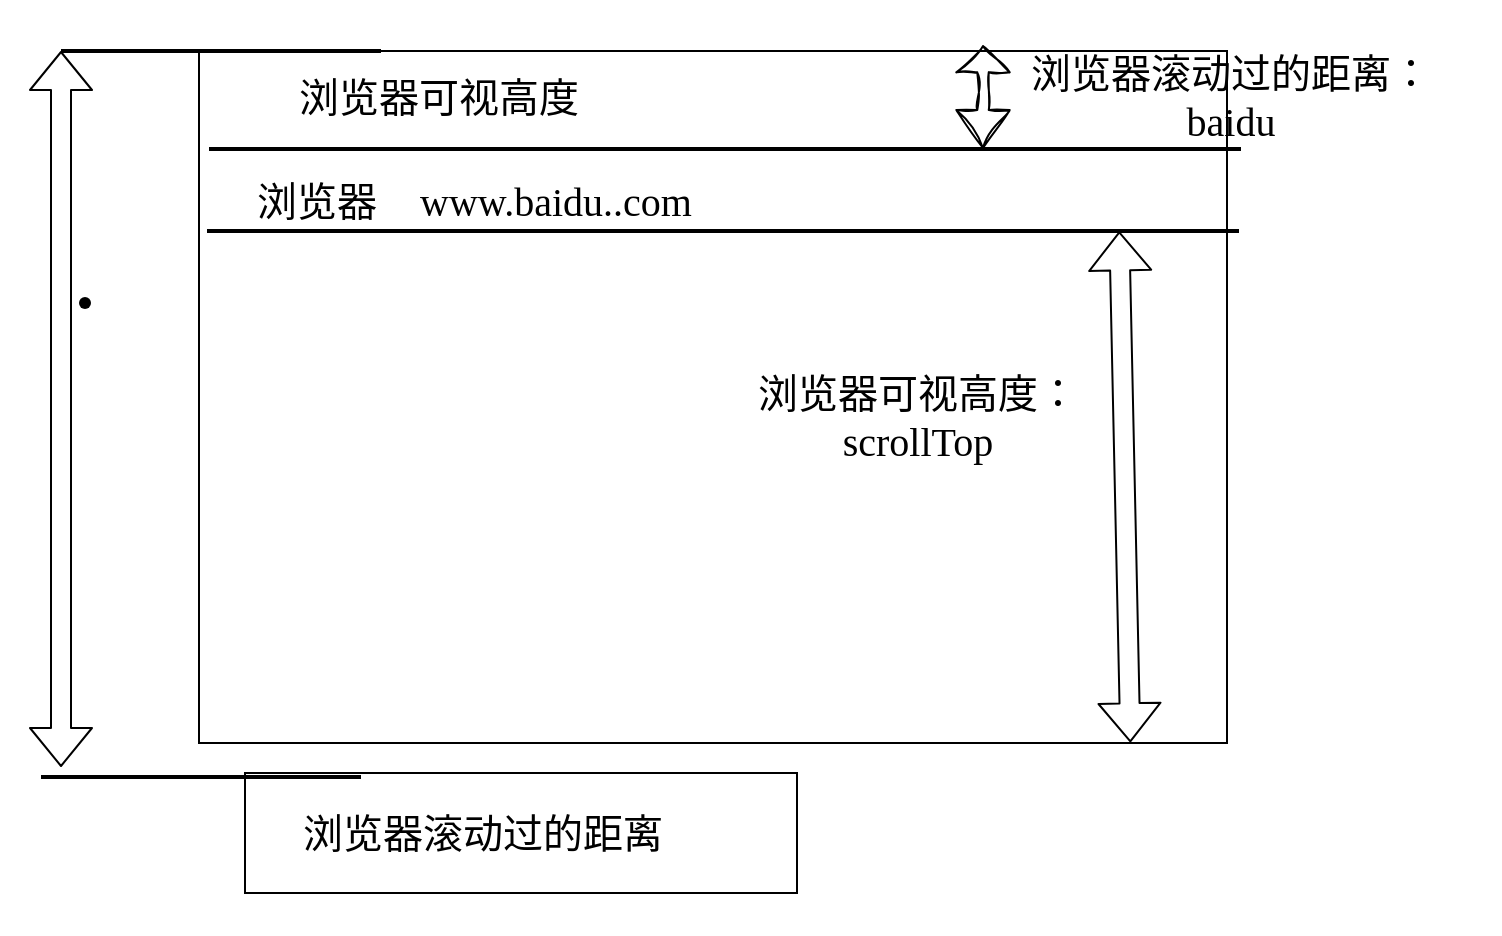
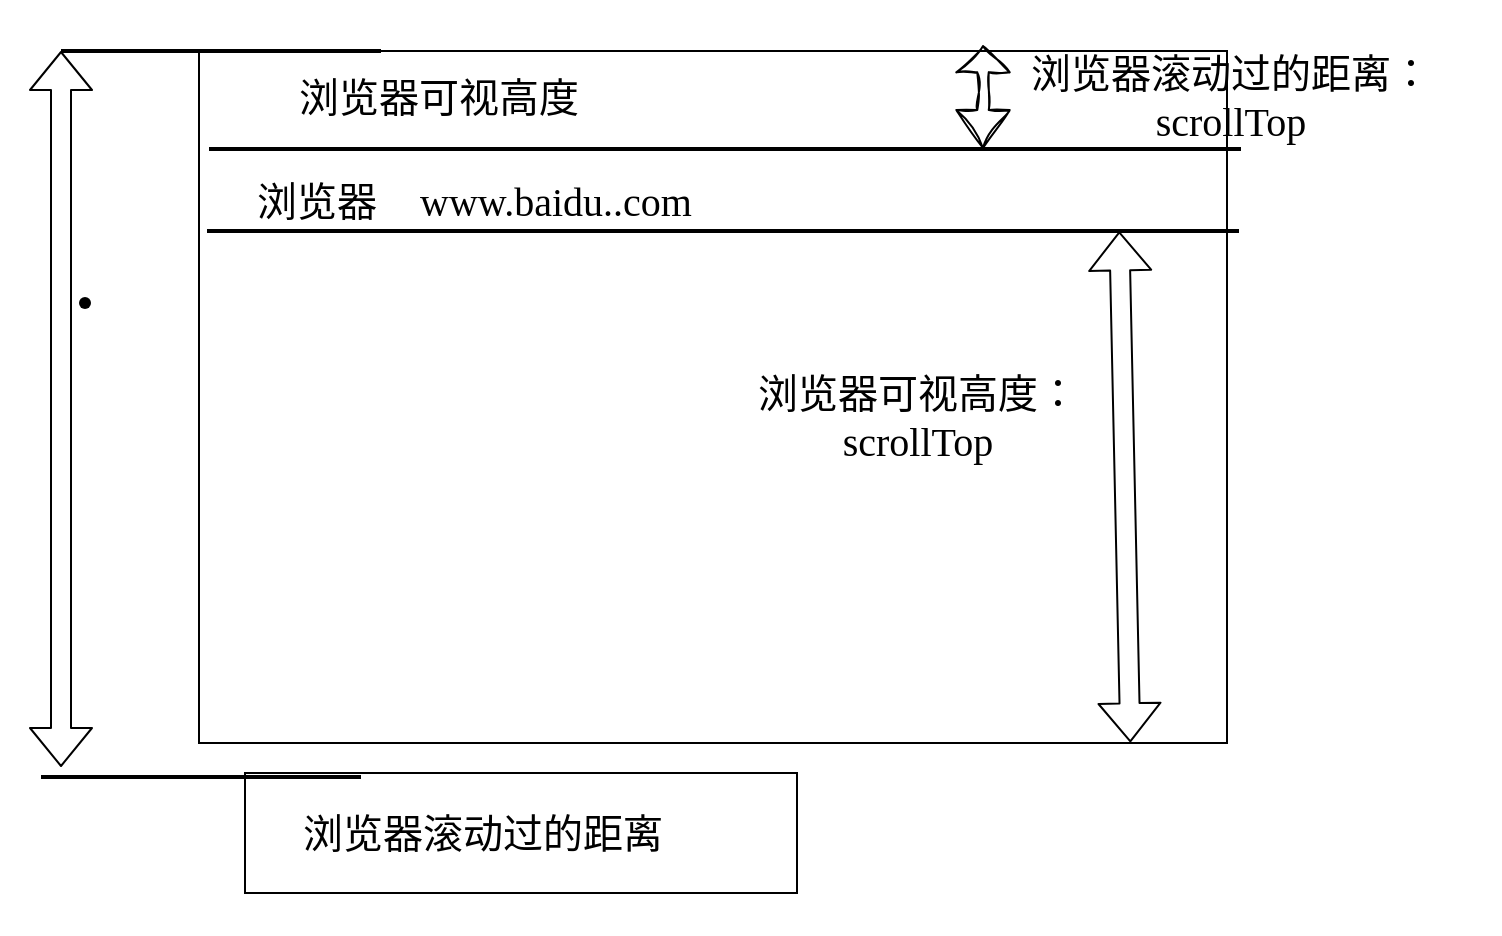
(1232, 97) -> (1232, 97)
